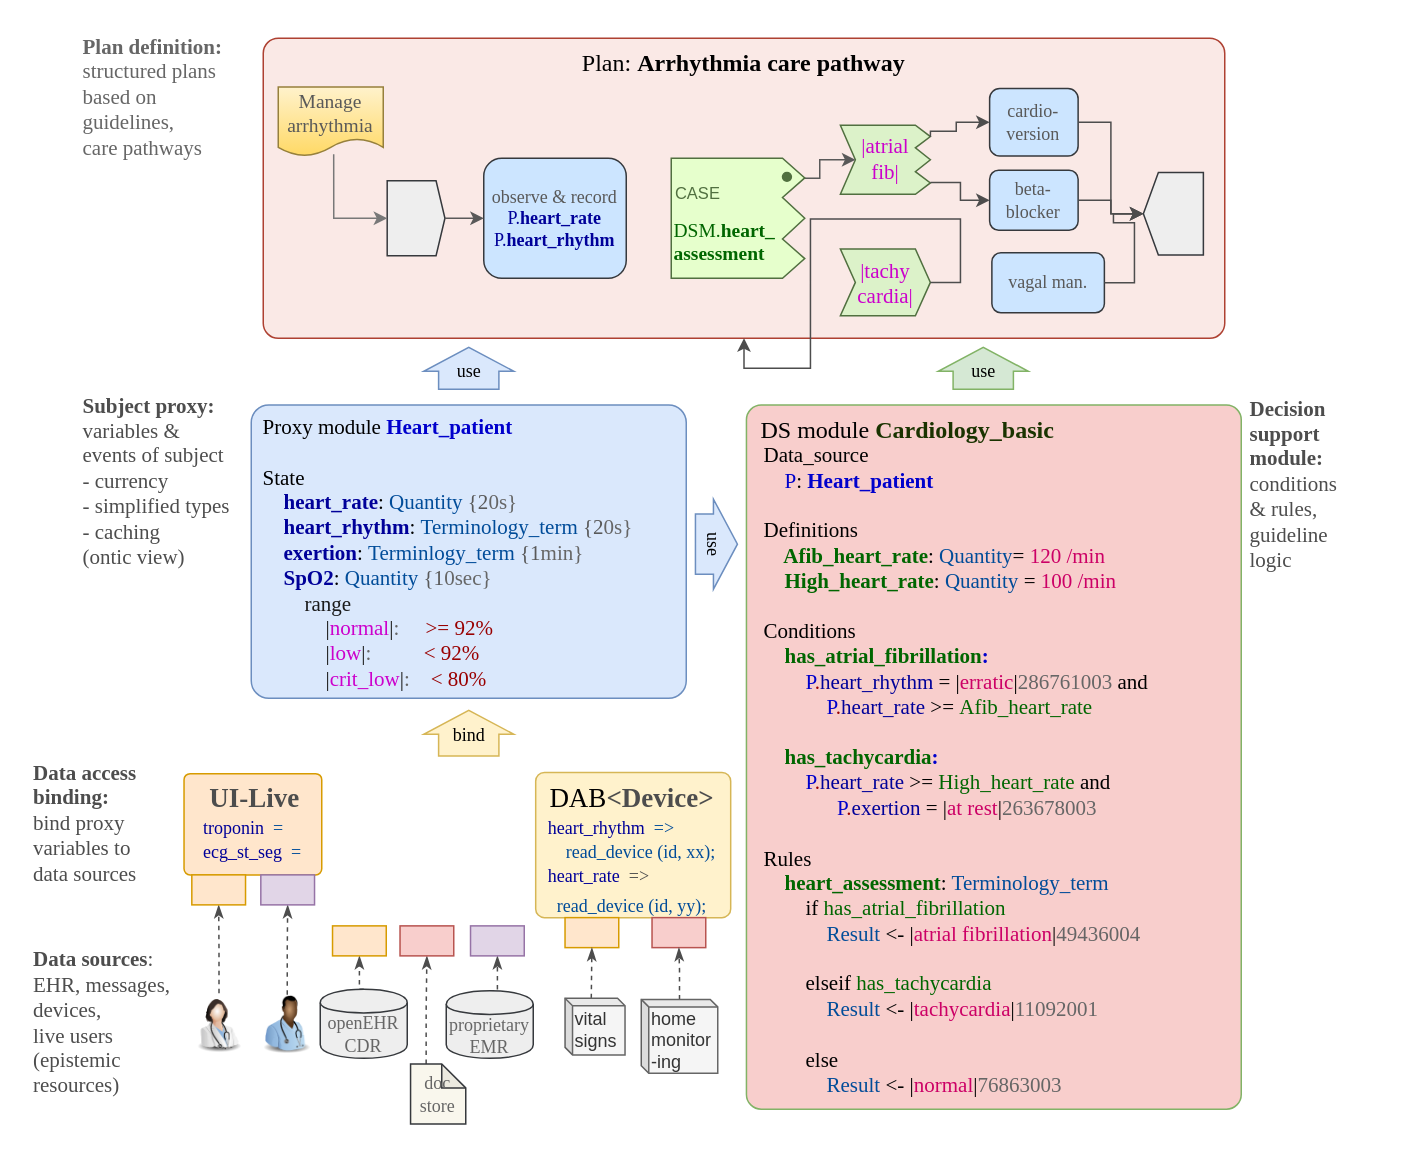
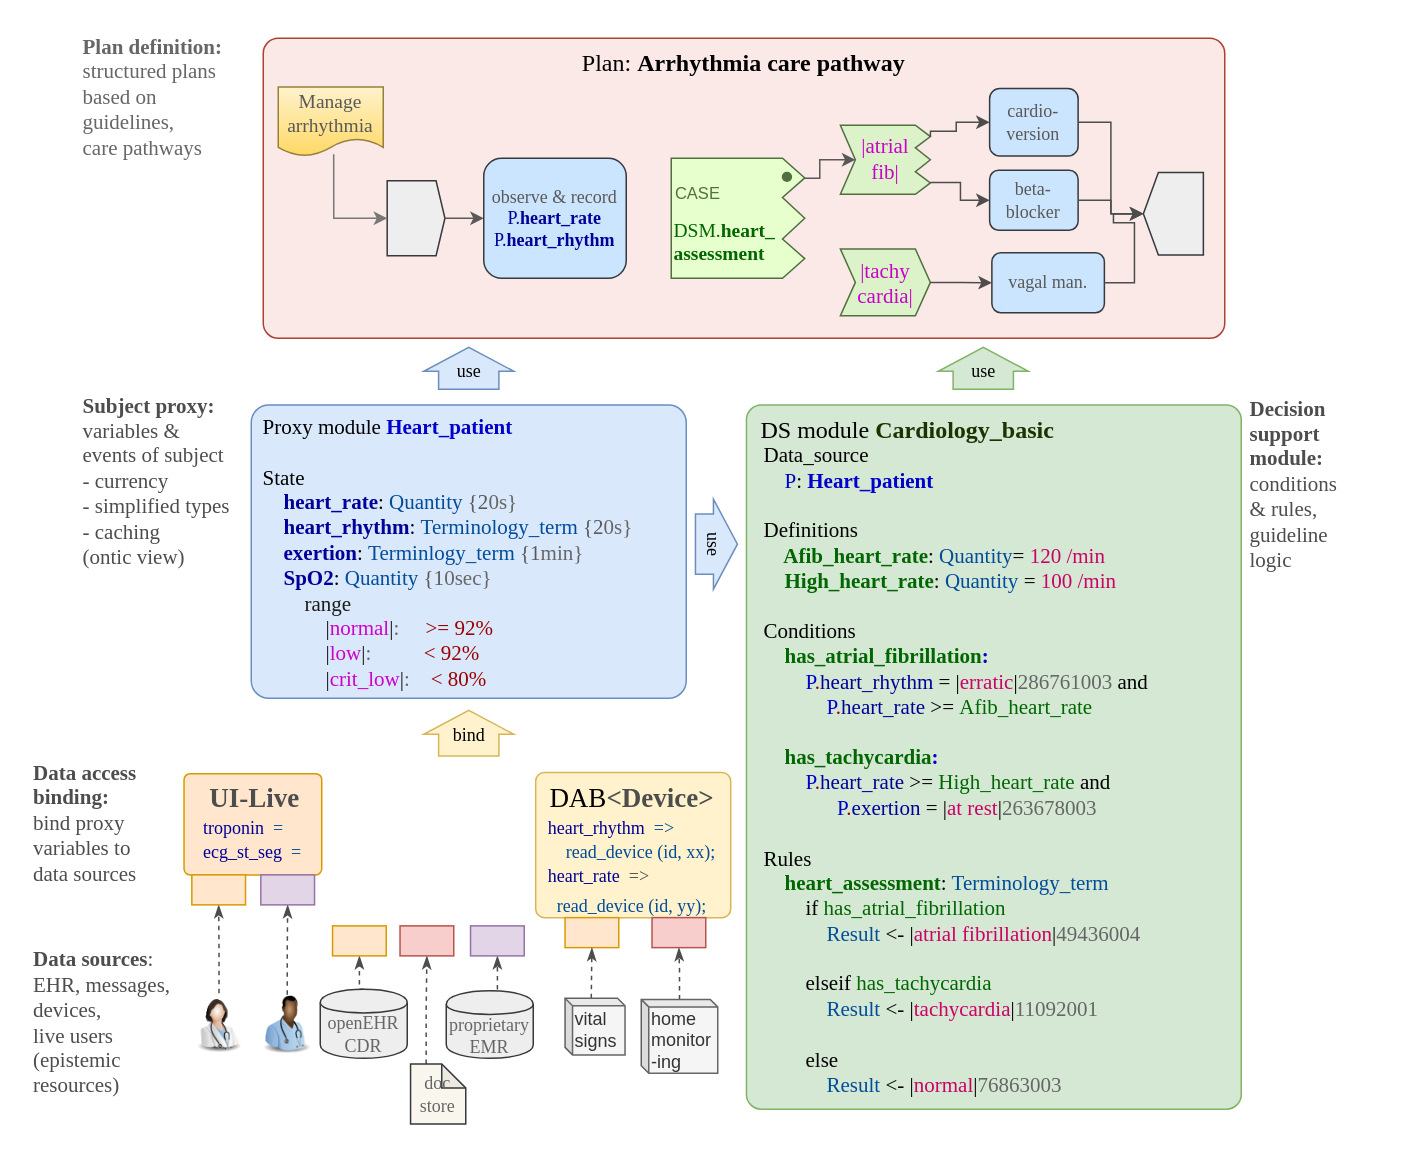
(810, 229) -> (970, 283)
(994, 757) -> (994, 757)
